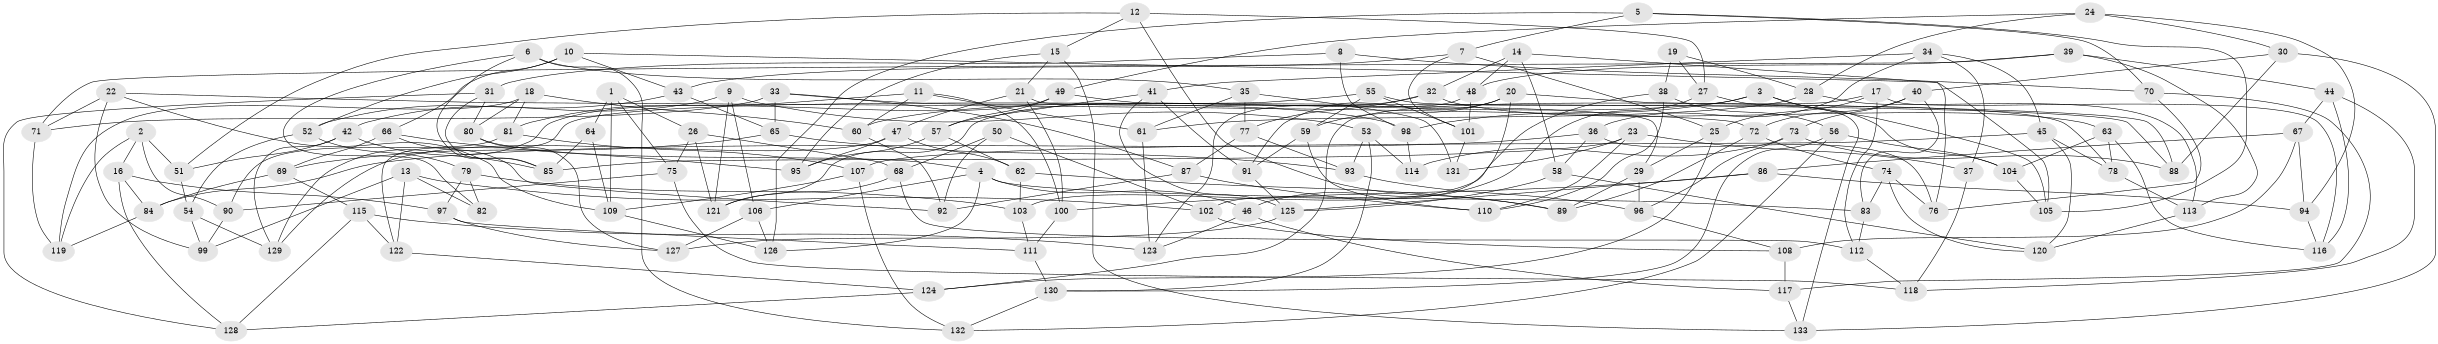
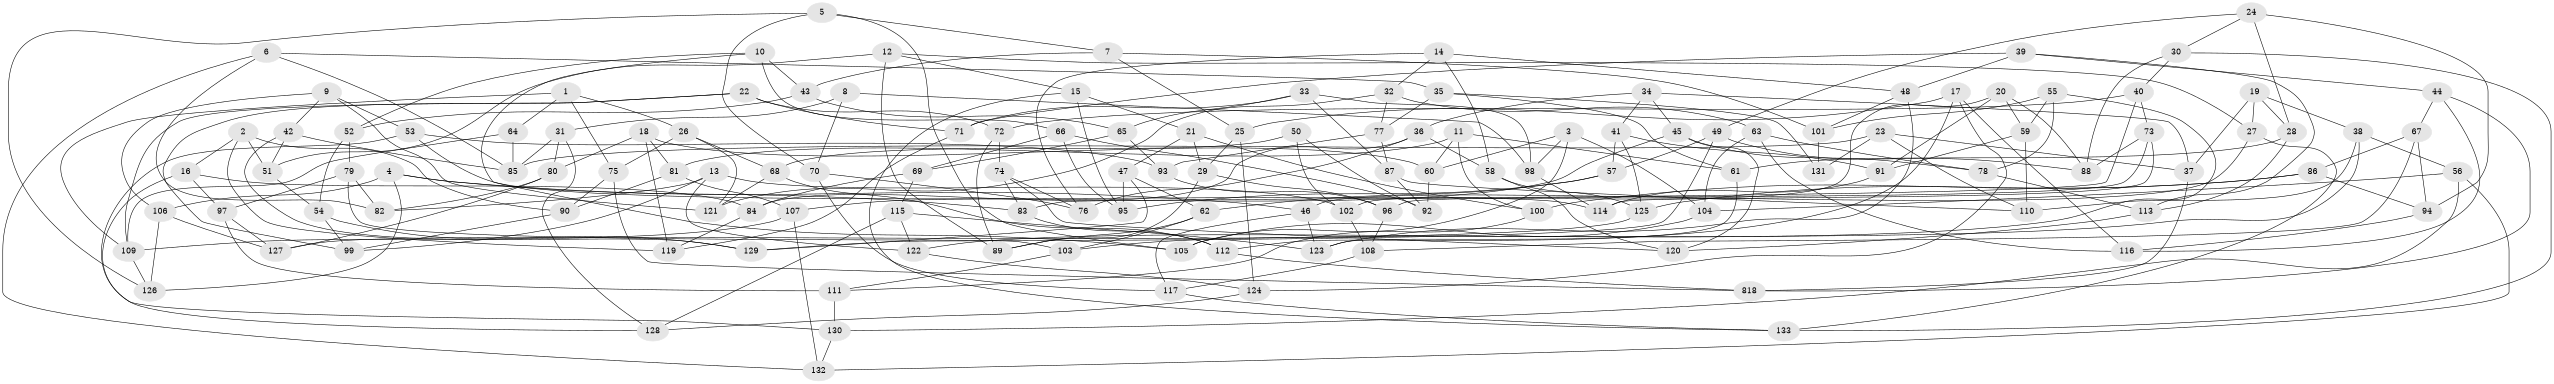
none -> (2222, 132)
(711, 157) -> (465, 199)
(1268, 192) -> (1747, 191)
(1911, 291) -> (1750, 291)
